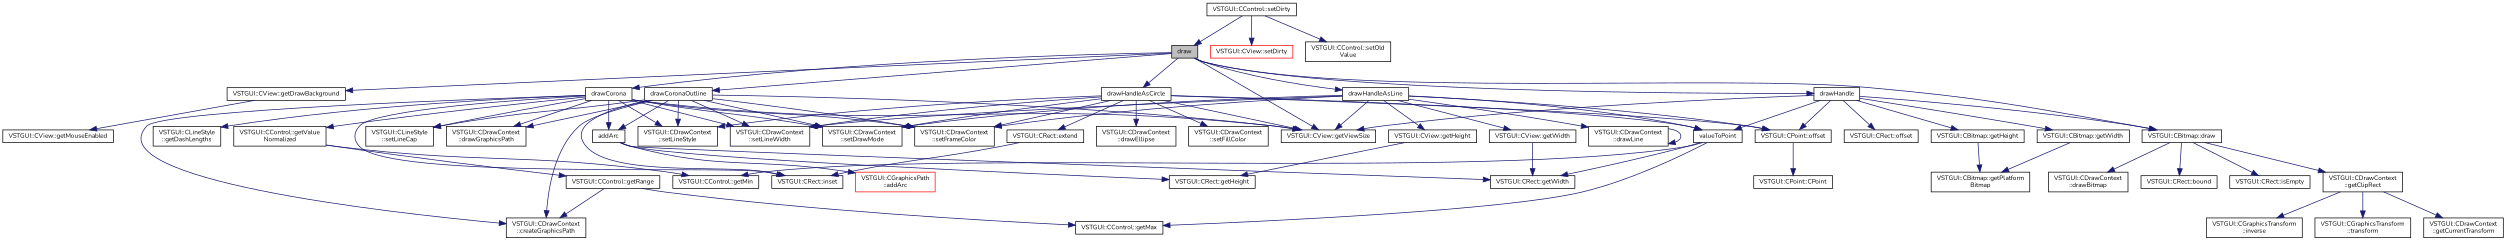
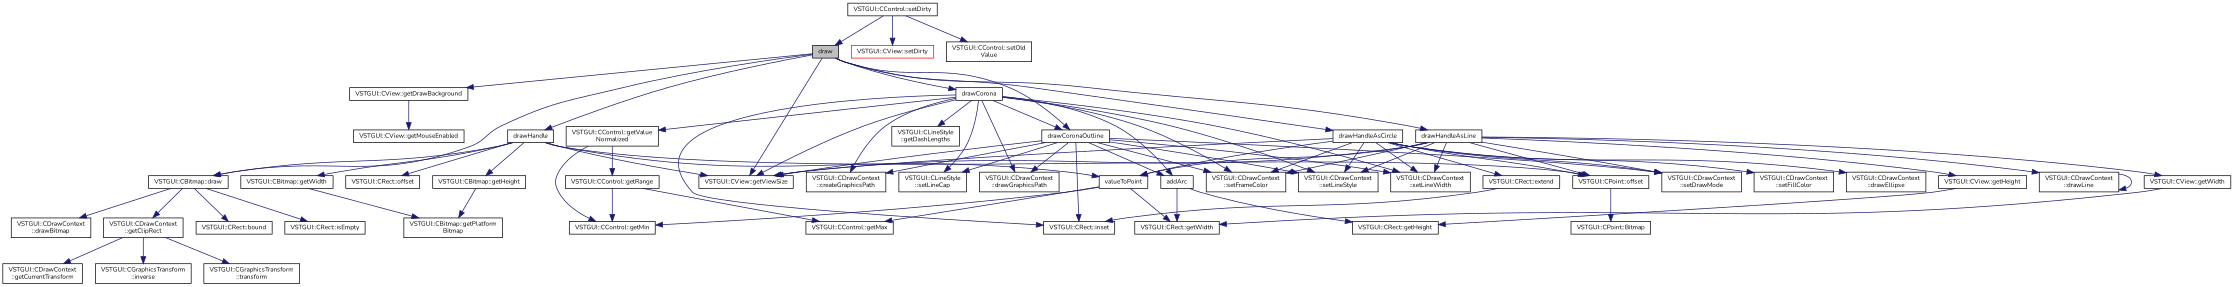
(756, 117) -> (1024, 114)
none -> (1401, 156)
(895, 182) -> none
(1793, 182) -> (1611, 228)
(585, 201) -> (612, 201)
